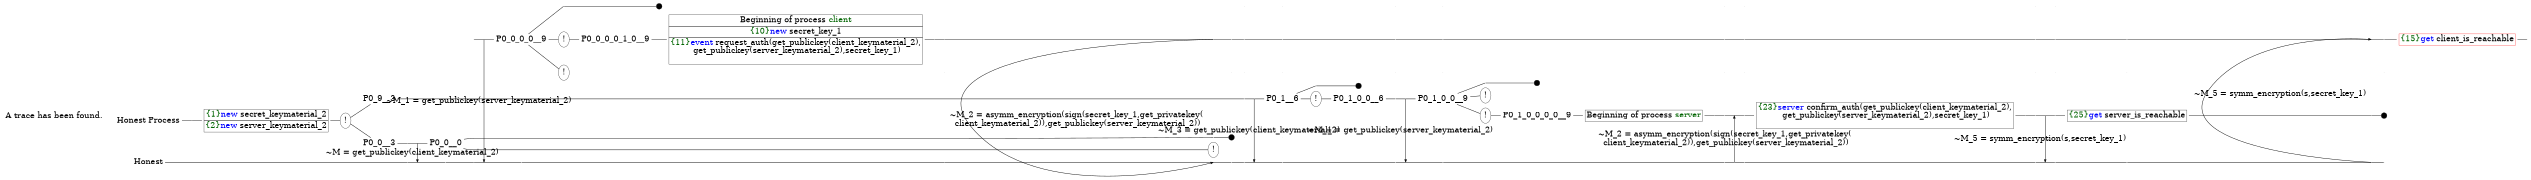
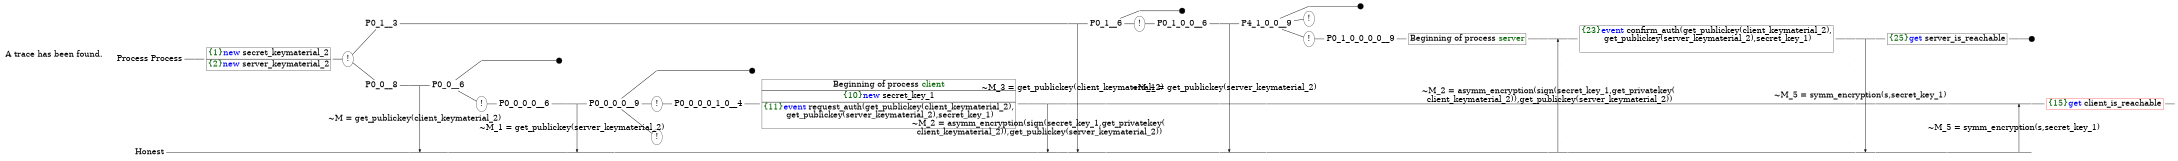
(615, 39) -> (708, 104)
(379, 99) -> (381, 24)
(1443, 99) -> (1266, 24)
none -> (524, 104)
(1791, 107) -> (1613, 31)
(148, 121) -> (149, 59)
(379, 143) -> (381, 85)
(446, 143) -> (448, 85)
